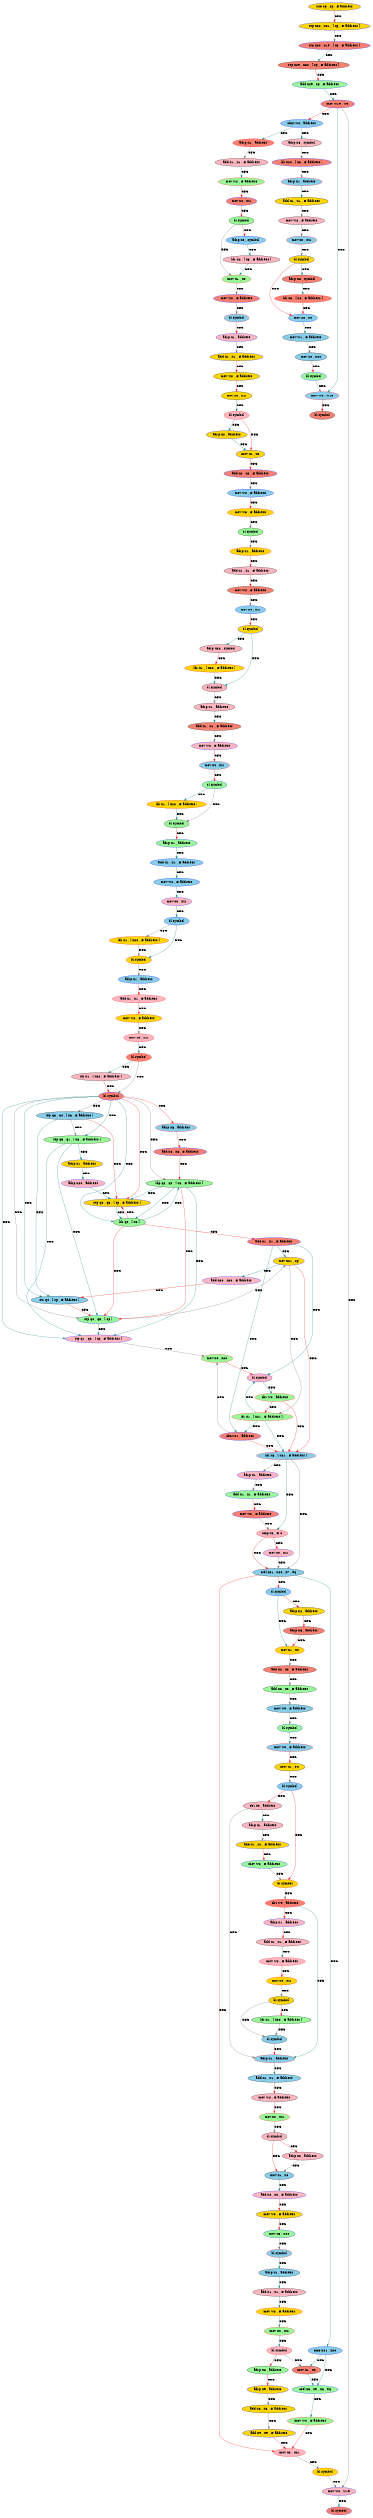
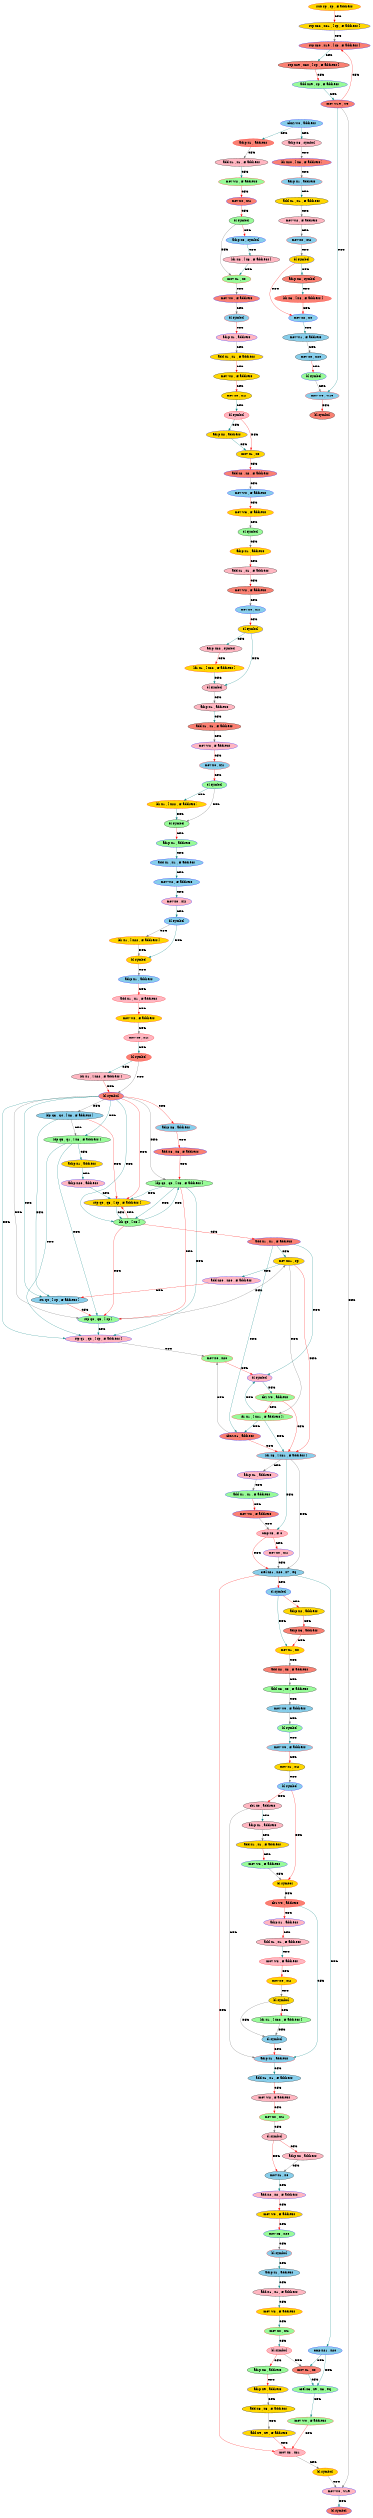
(335, 7) -> (335, 7)
(321, 113) -> (352, 75)
(290, 1767) -> (290, 1767)
